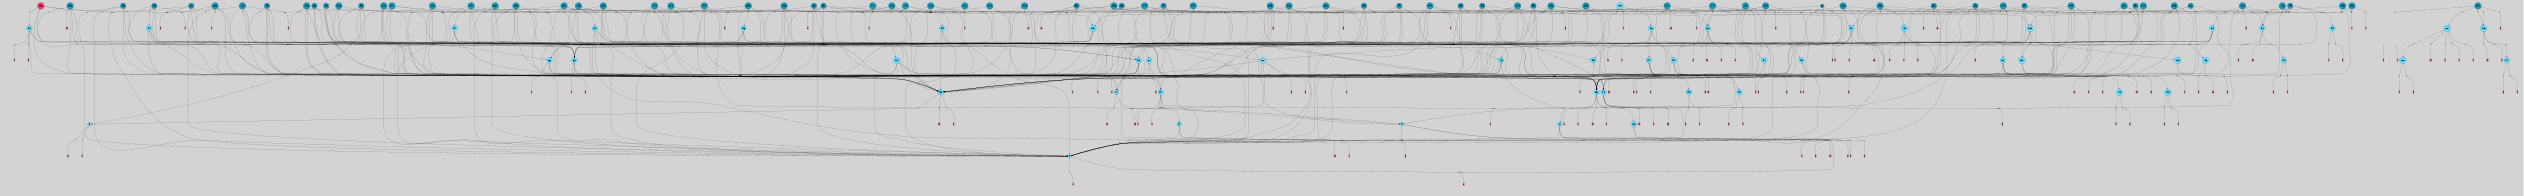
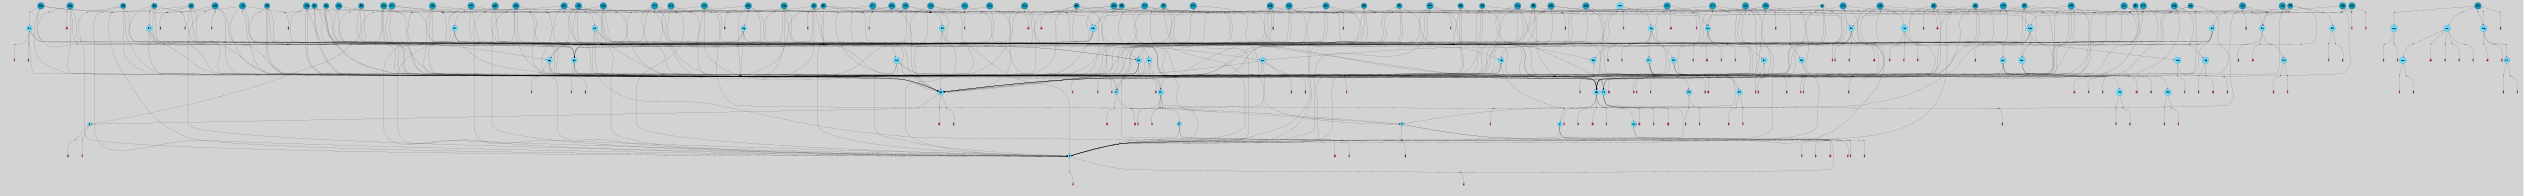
(41, 6) -> (41, 6)
none -> (2394, 28)
